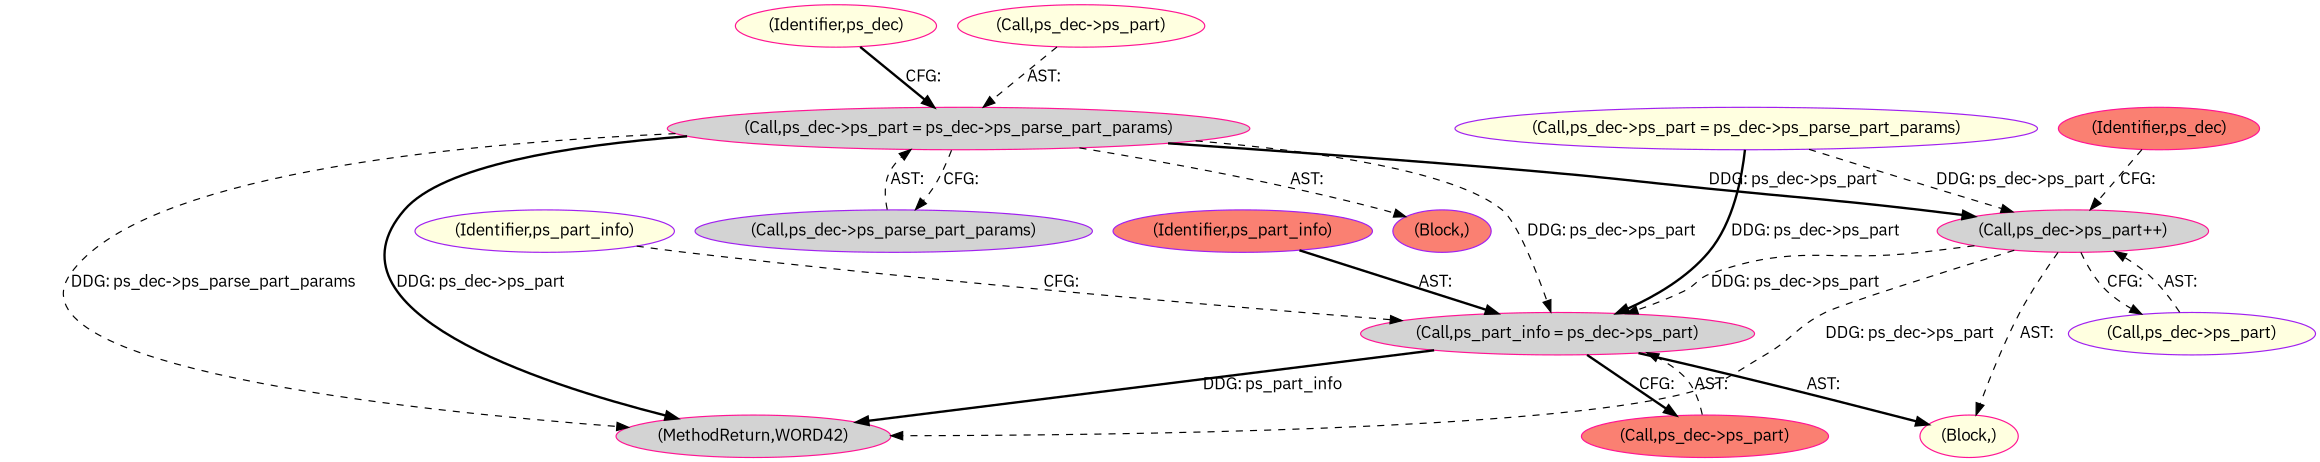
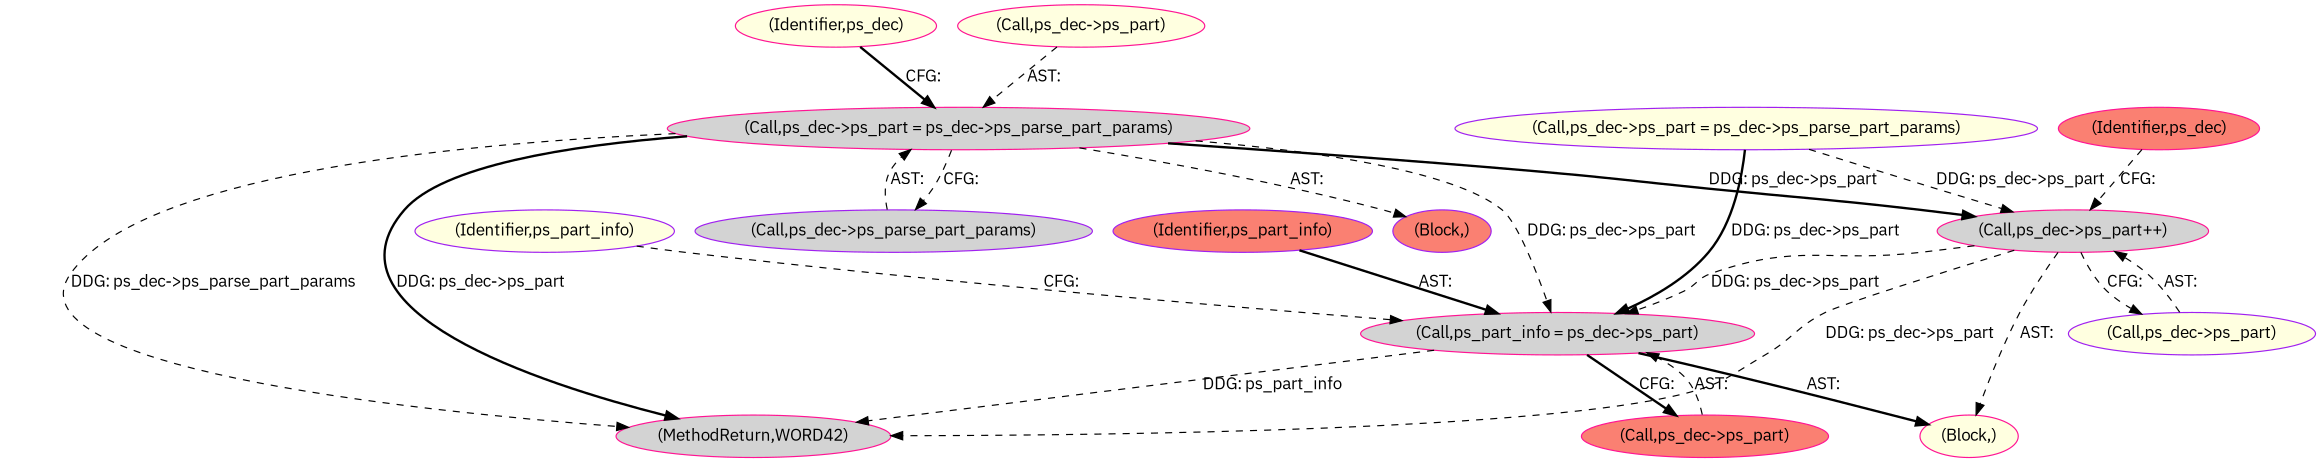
(1151, 386) -> (1151, 386)
